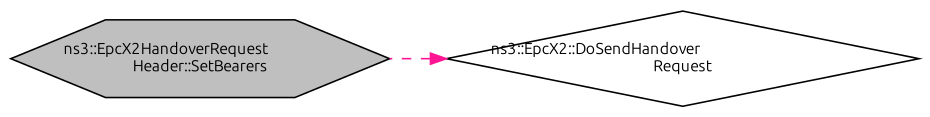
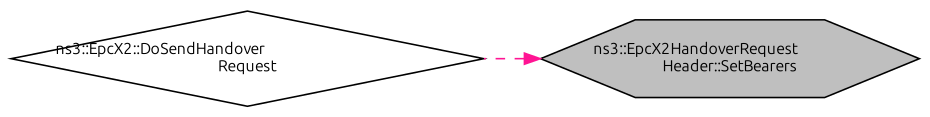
(410, 59) -> (504, 59)
